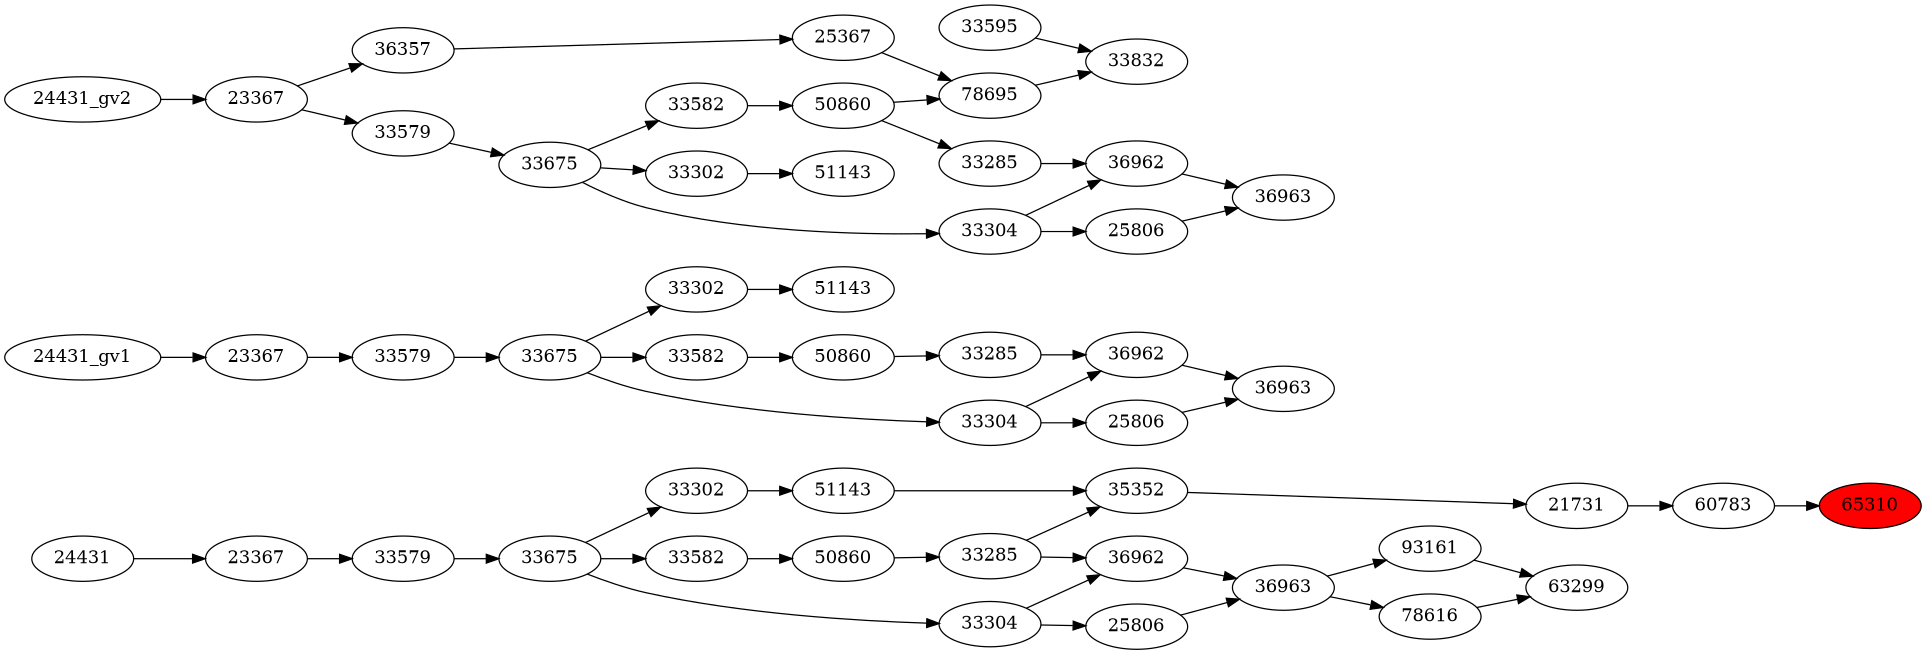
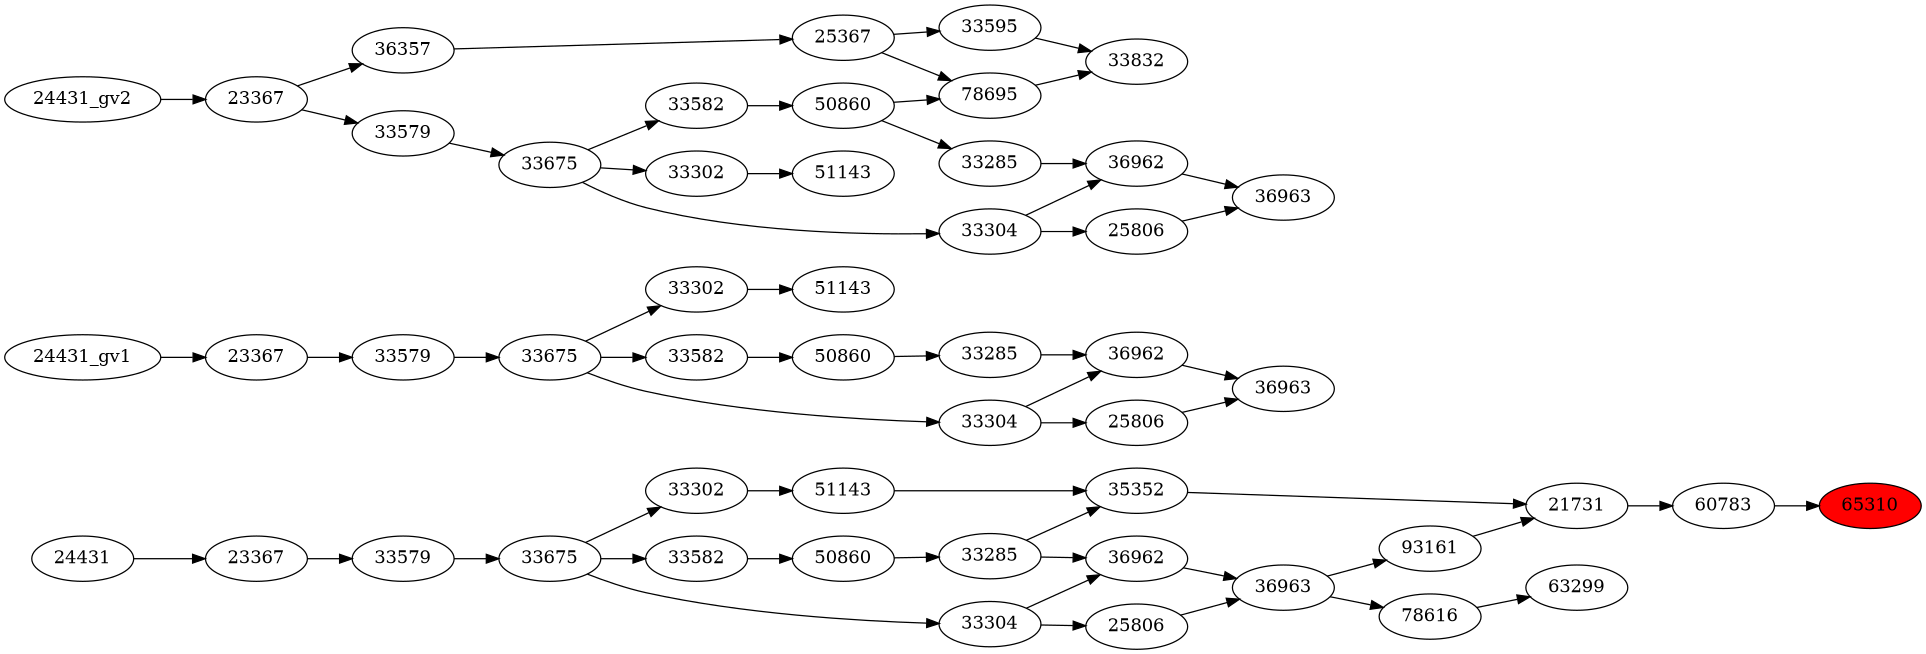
none -> (910, 33)
(1497, 566) -> (1497, 529)
